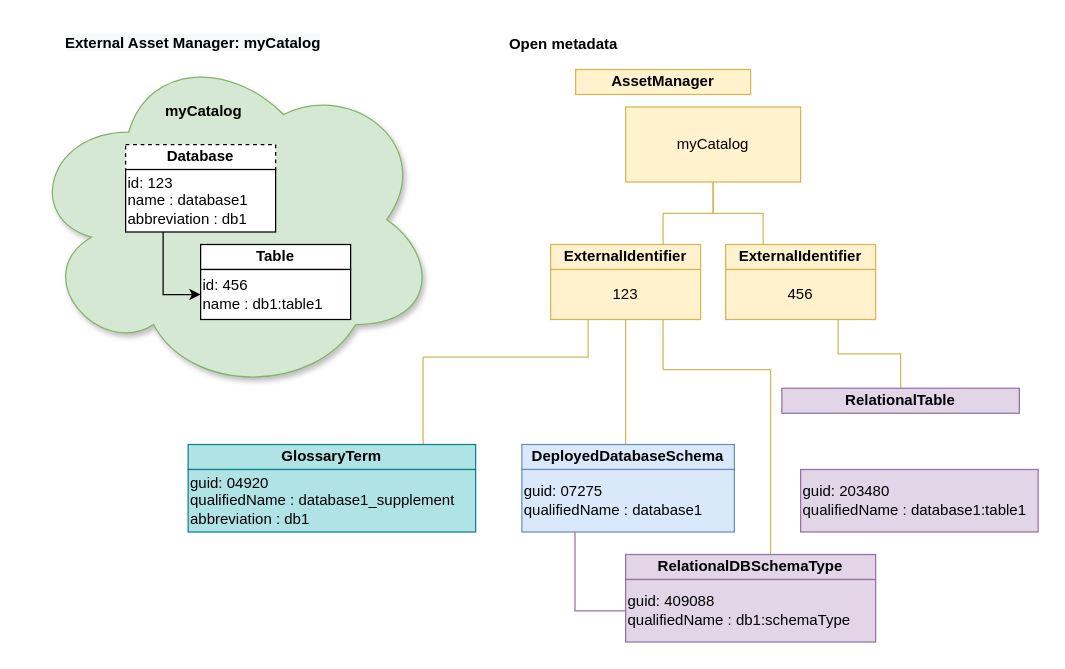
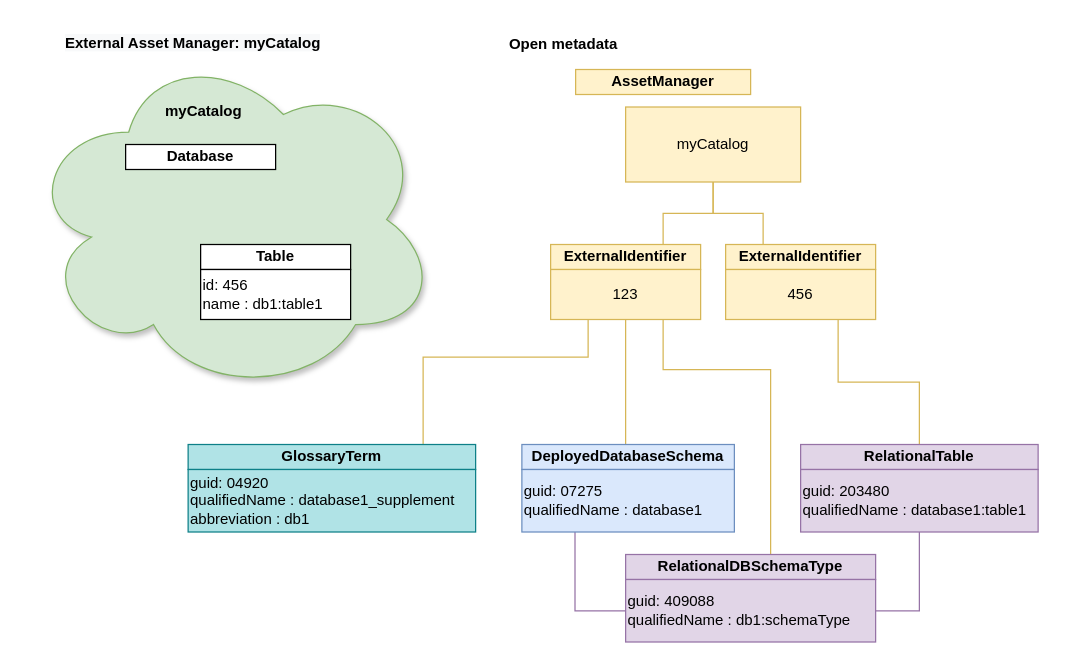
(201, 157) -> (201, 157)
(201, 201) -> none
(163, 277) -> none
(901, 401) -> (919, 457)
none -> (919, 593)
